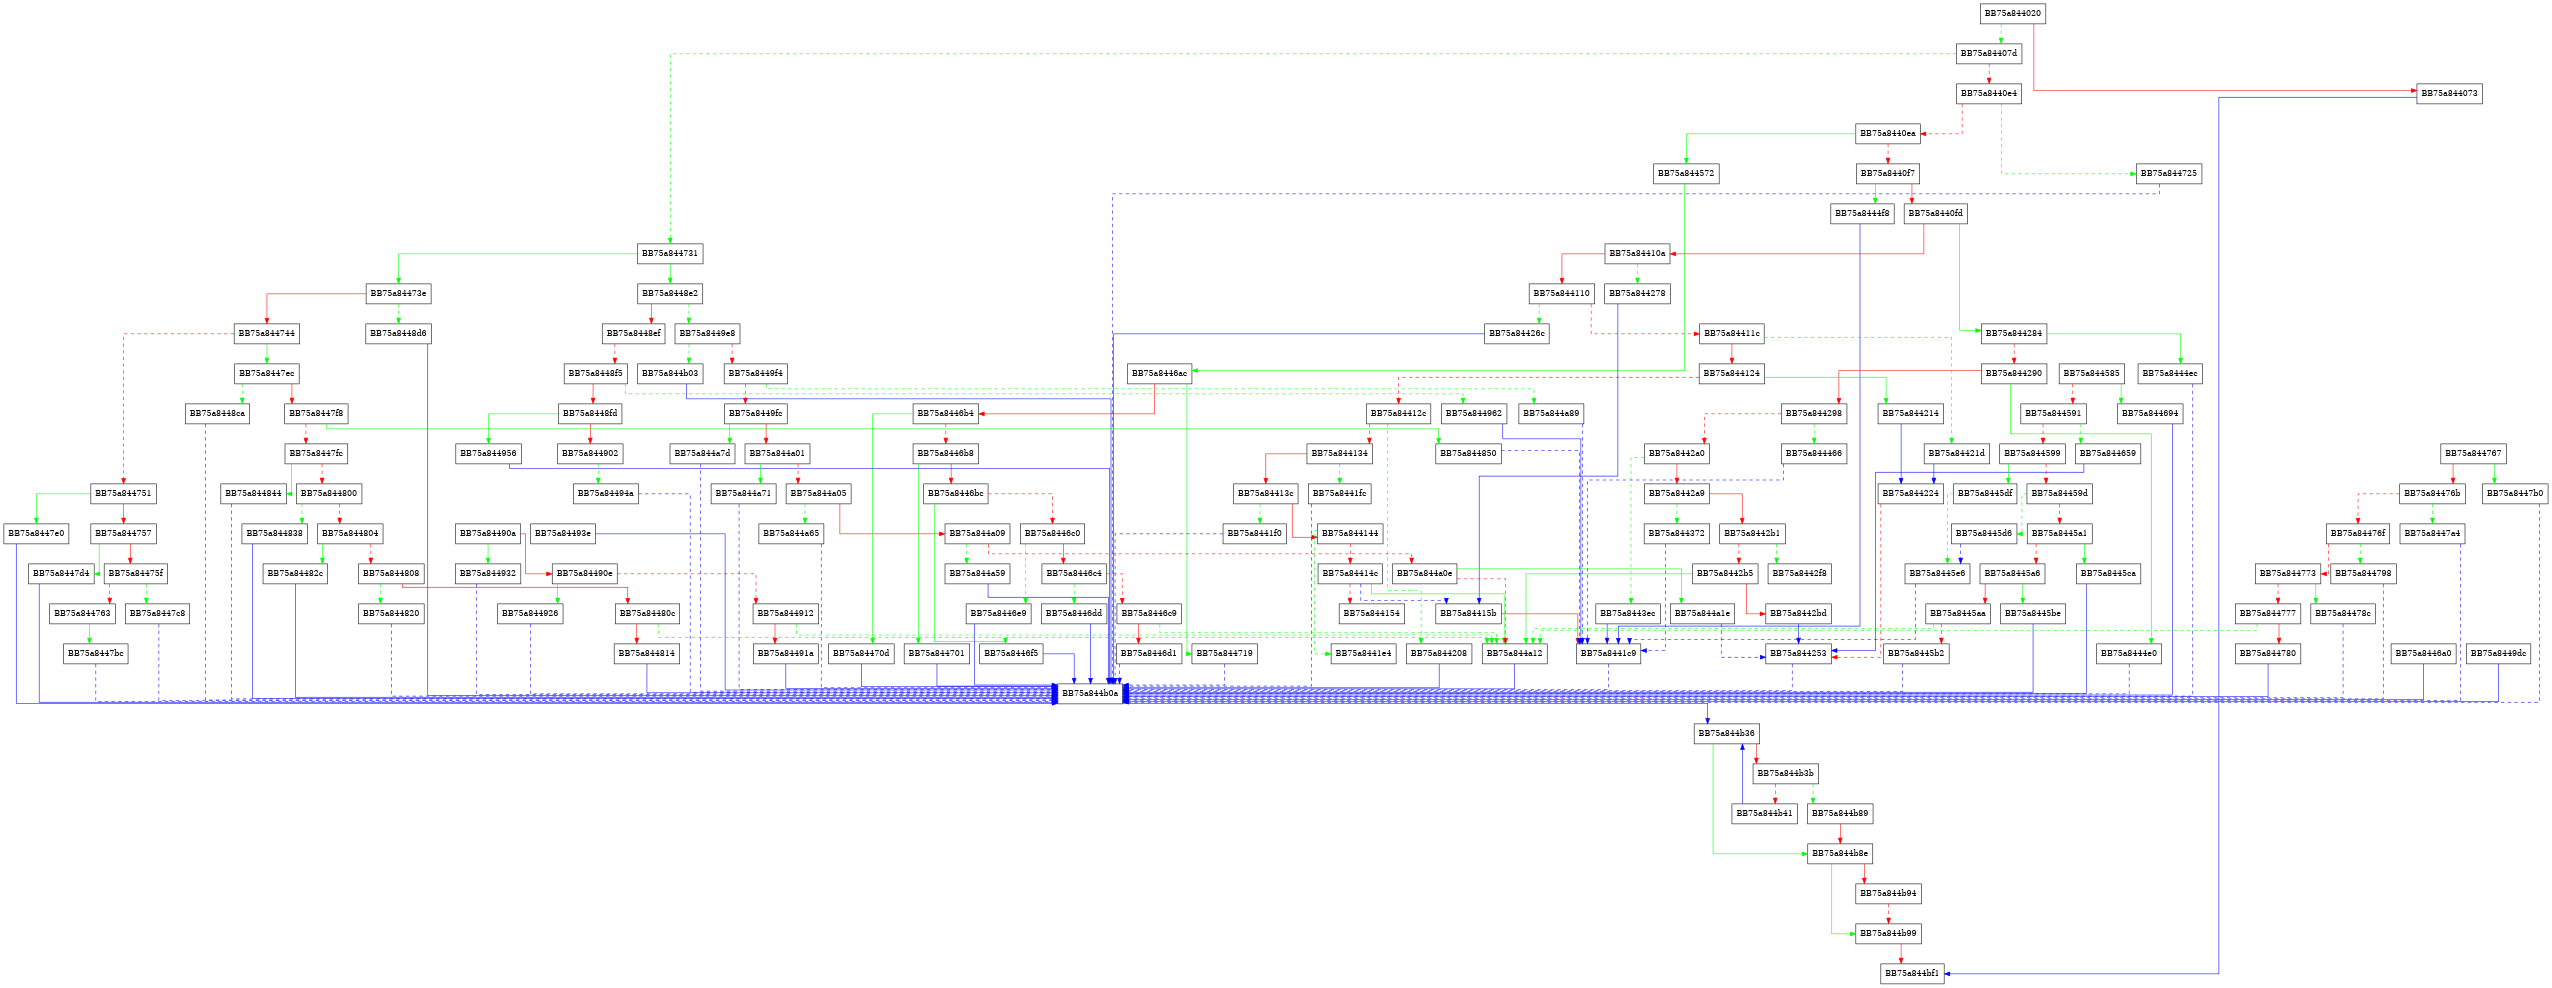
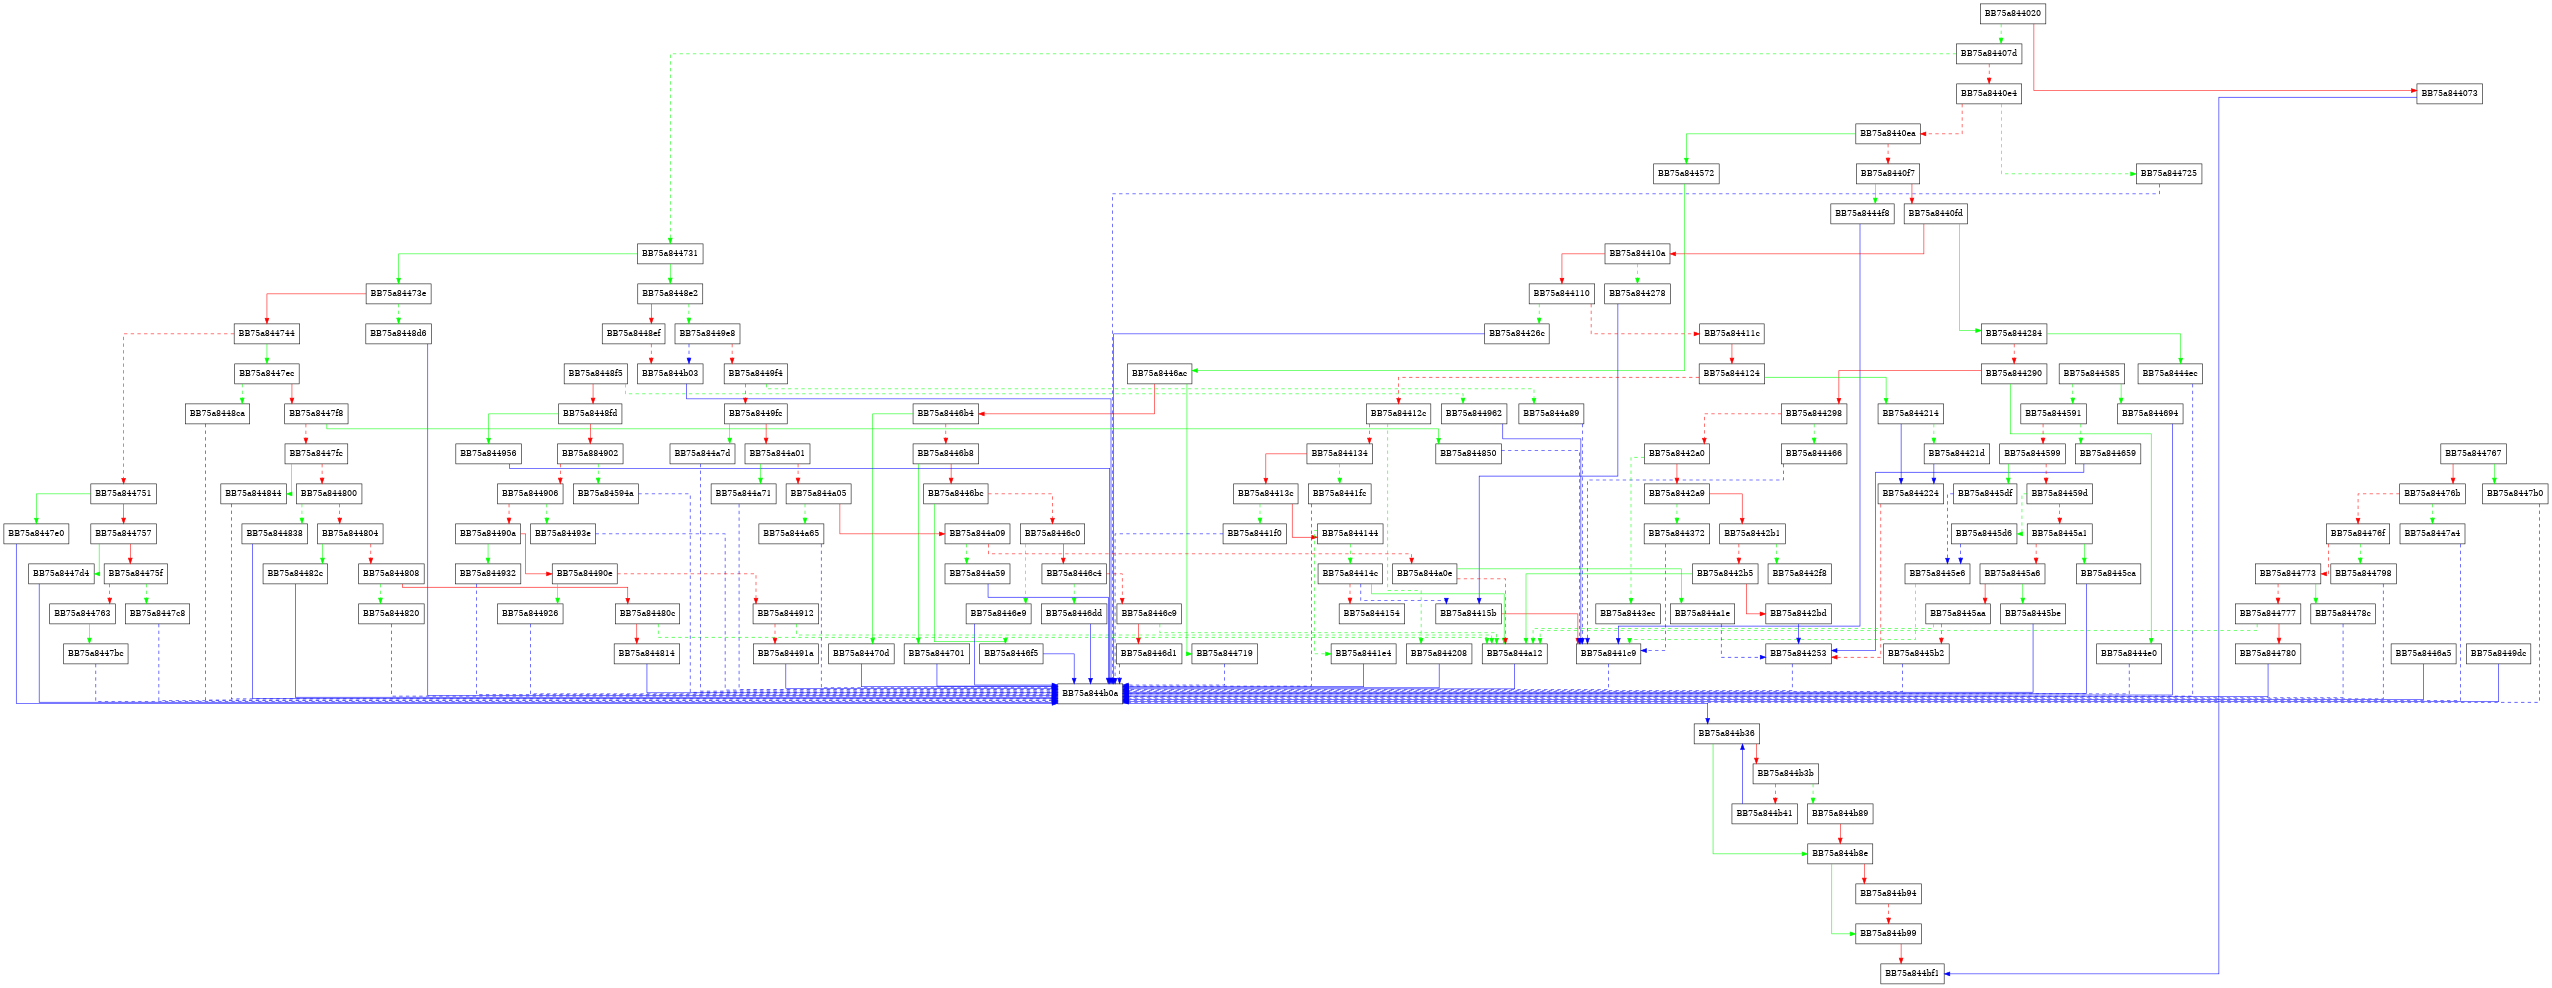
(1908, 337) -> (1934, 431)
(615, 351) -> (651, 351)
(689, 351) -> (689, 351)
(2073, 391) -> (2073, 391)
(590, 454) -> (590, 454)
none -> (530, 494)
(606, 494) -> (606, 494)
(1948, 523) -> (1948, 523)
(1350, 550) -> (1350, 550)
(775, 631) -> (775, 631)
(1607, 634) -> none
(1809, 639) -> (1809, 639)
(2424, 654) -> (2424, 654)
(725, 680) -> (725, 680)
none -> (1257, 687)
